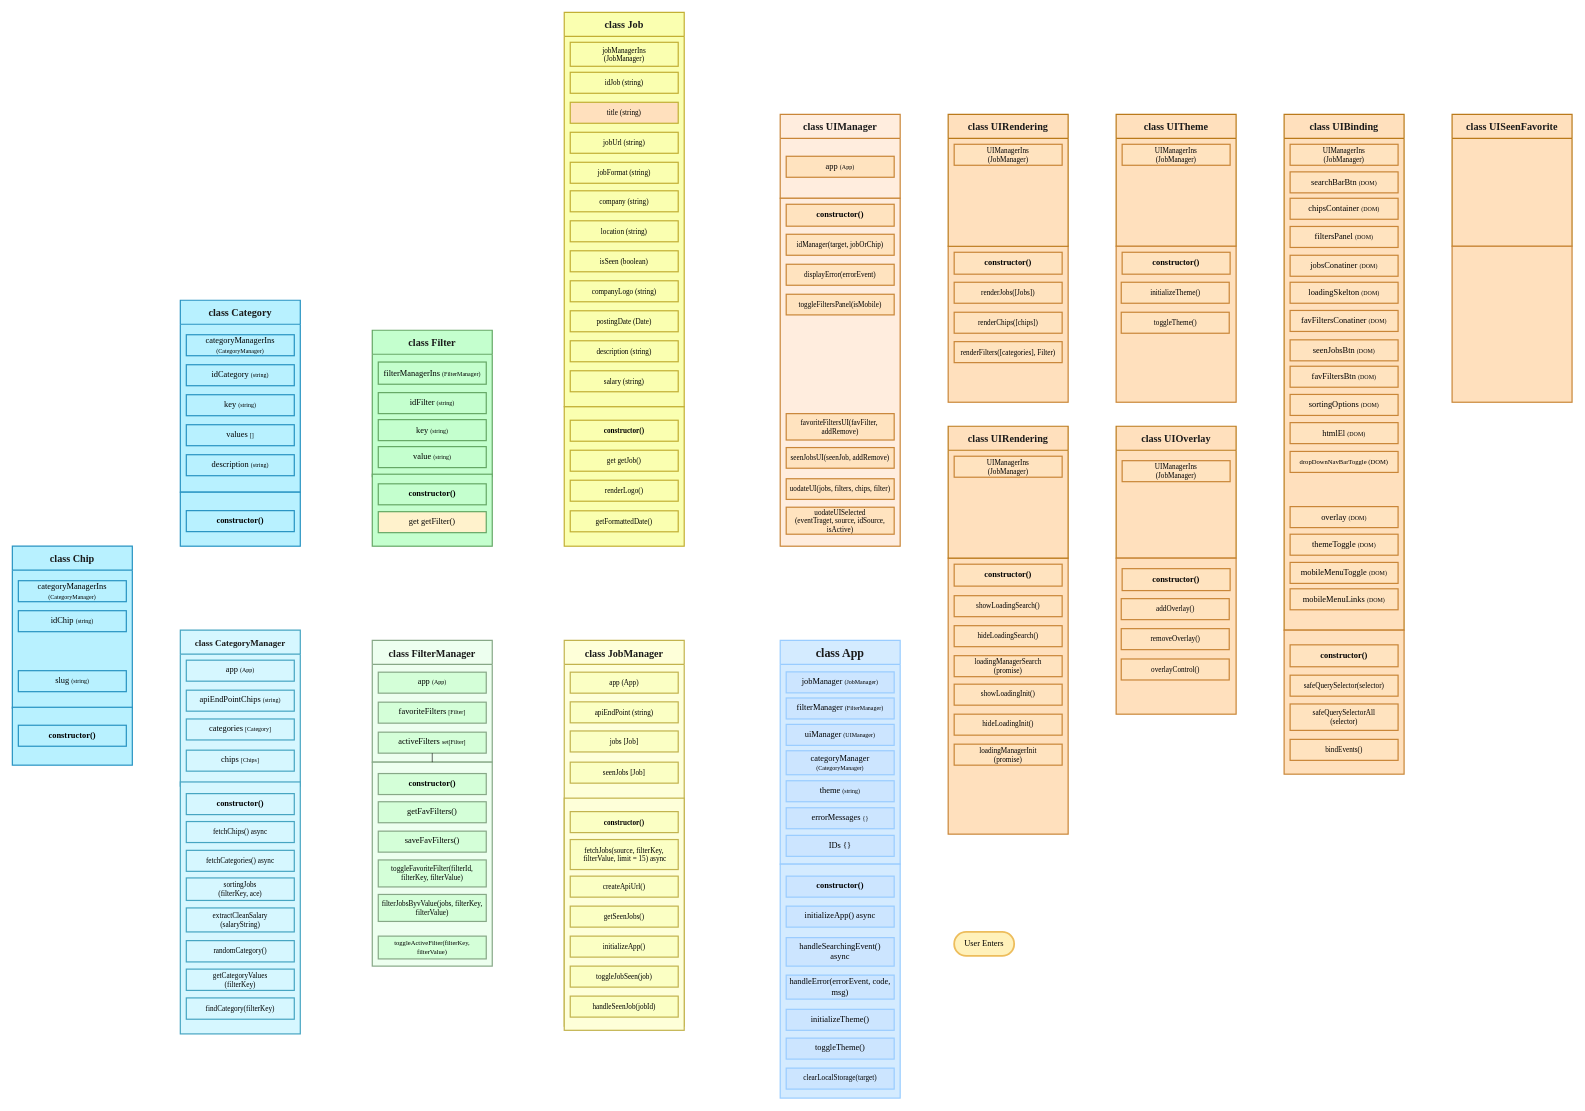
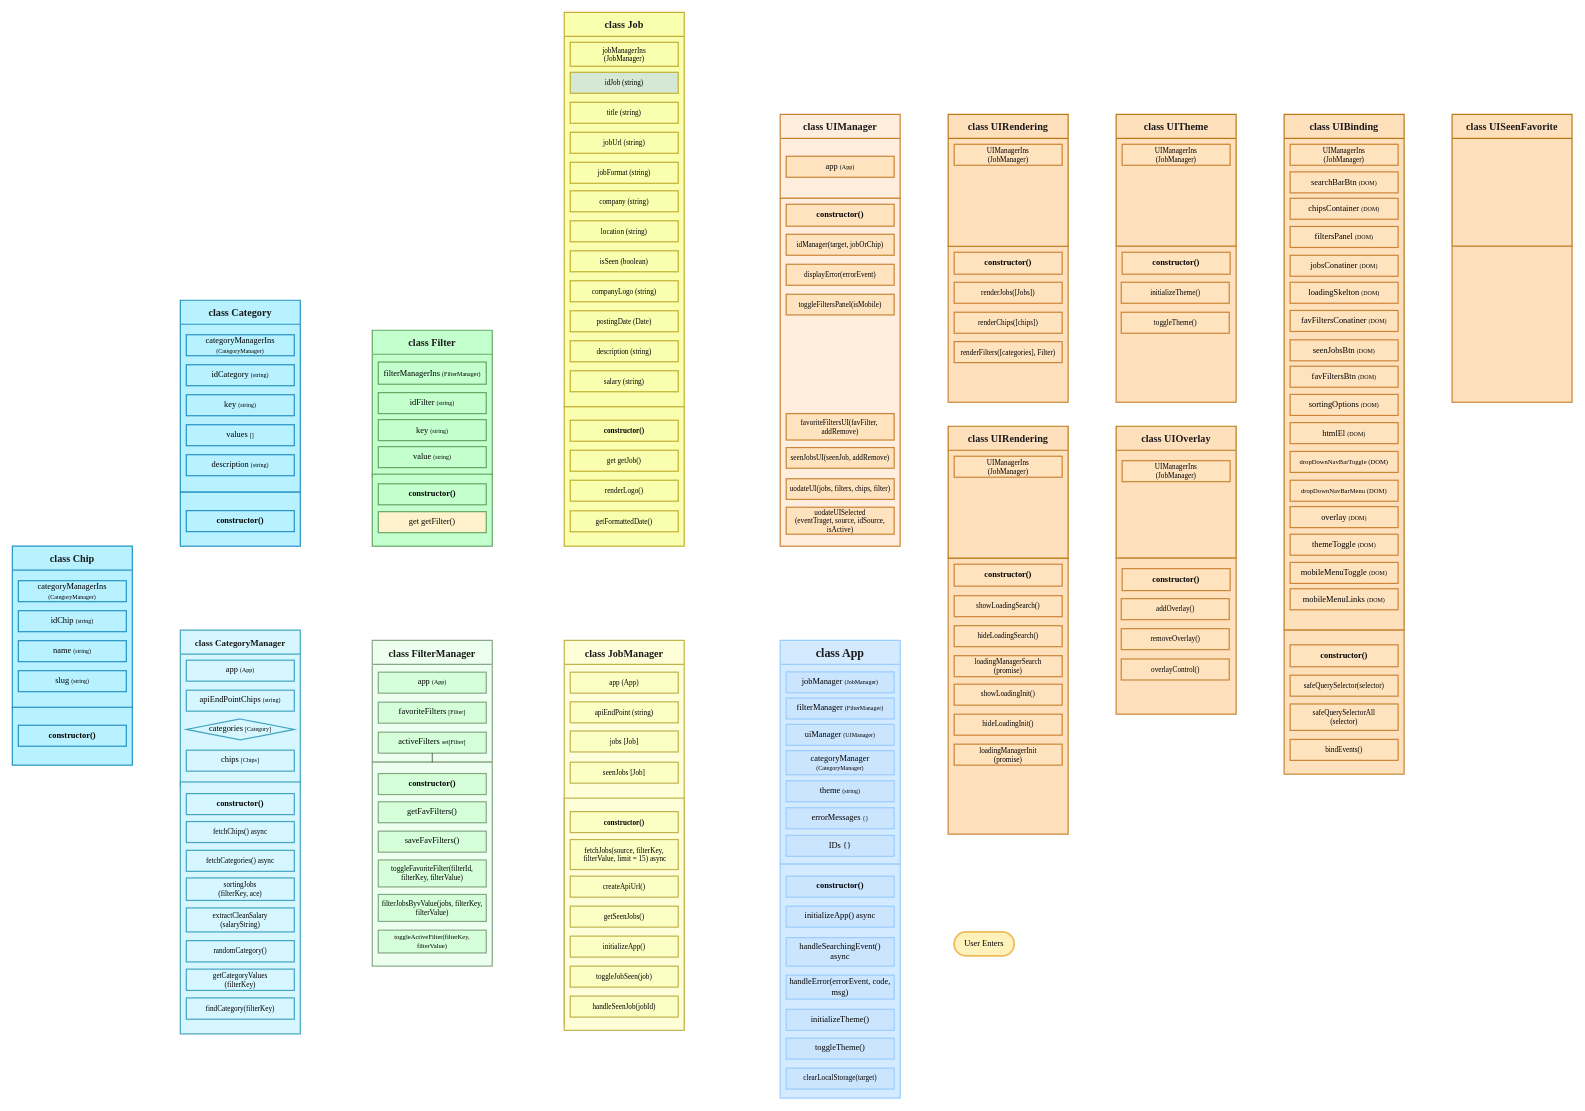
(624, 83) -> (624, 83)
(624, 113) -> (624, 113)
none -> (1344, 491)
none -> (72, 651)
(240, 730) -> (240, 730)
(432, 948) -> (432, 942)
